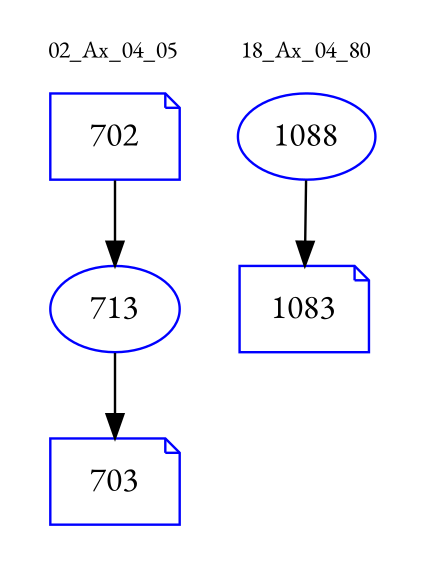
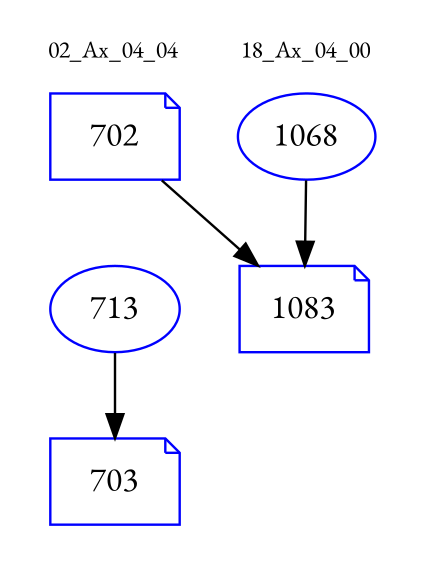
(114, 52) -> (114, 52)
(307, 52) -> (307, 52)
(307, 137) -> (307, 137)
(115, 211) -> (183, 199)
